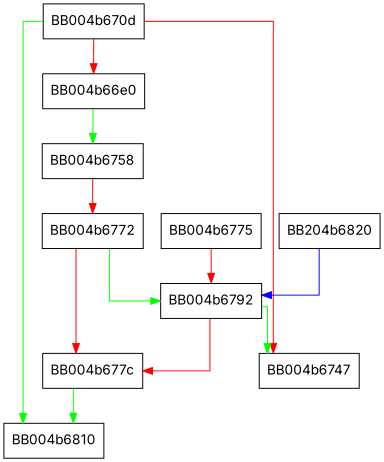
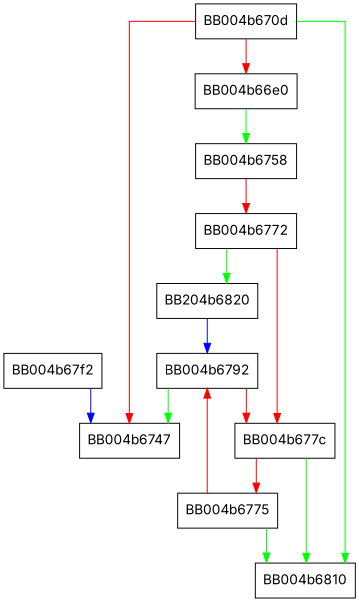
(109, 296) -> (227, 261)
none -> (53, 371)
none -> (256, 471)
none -> (266, 541)
